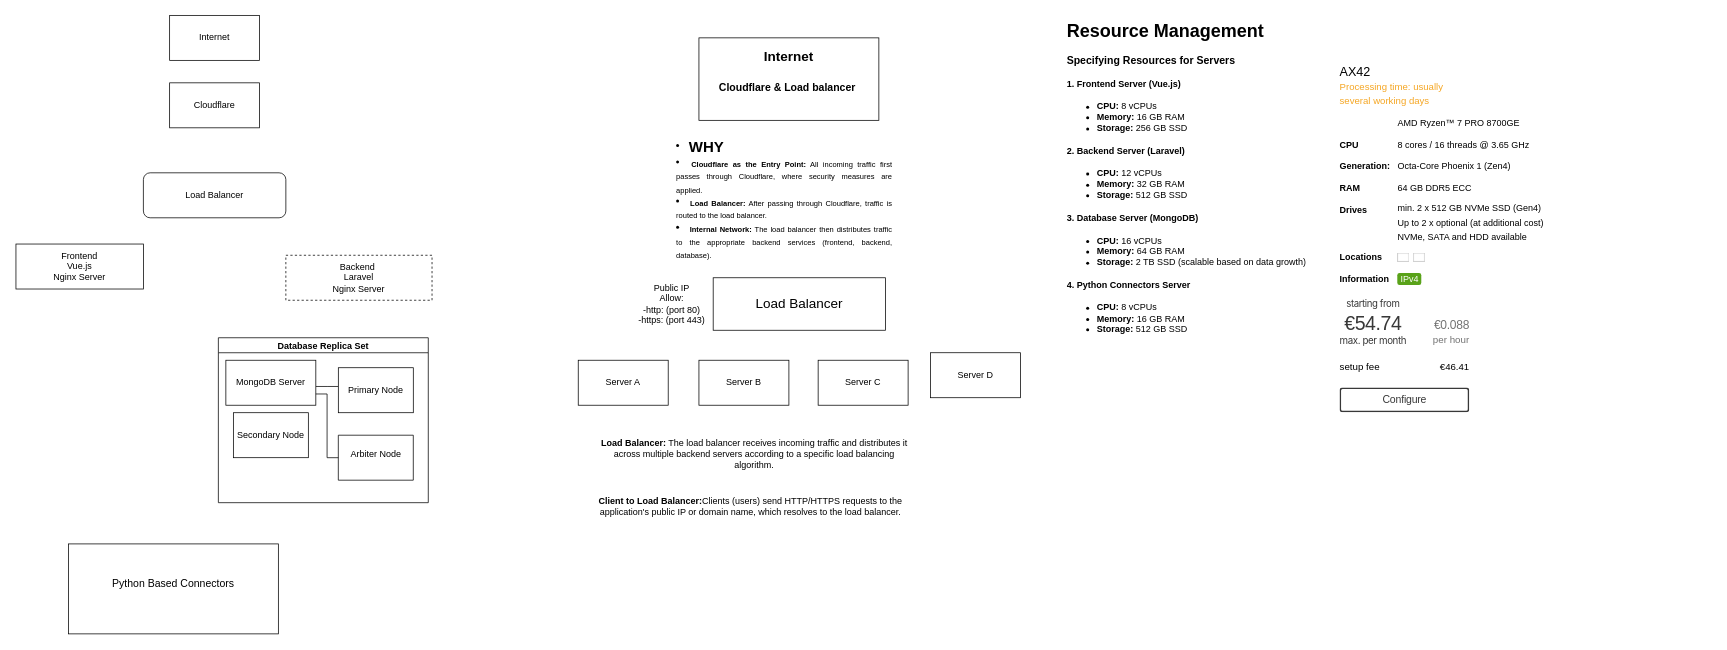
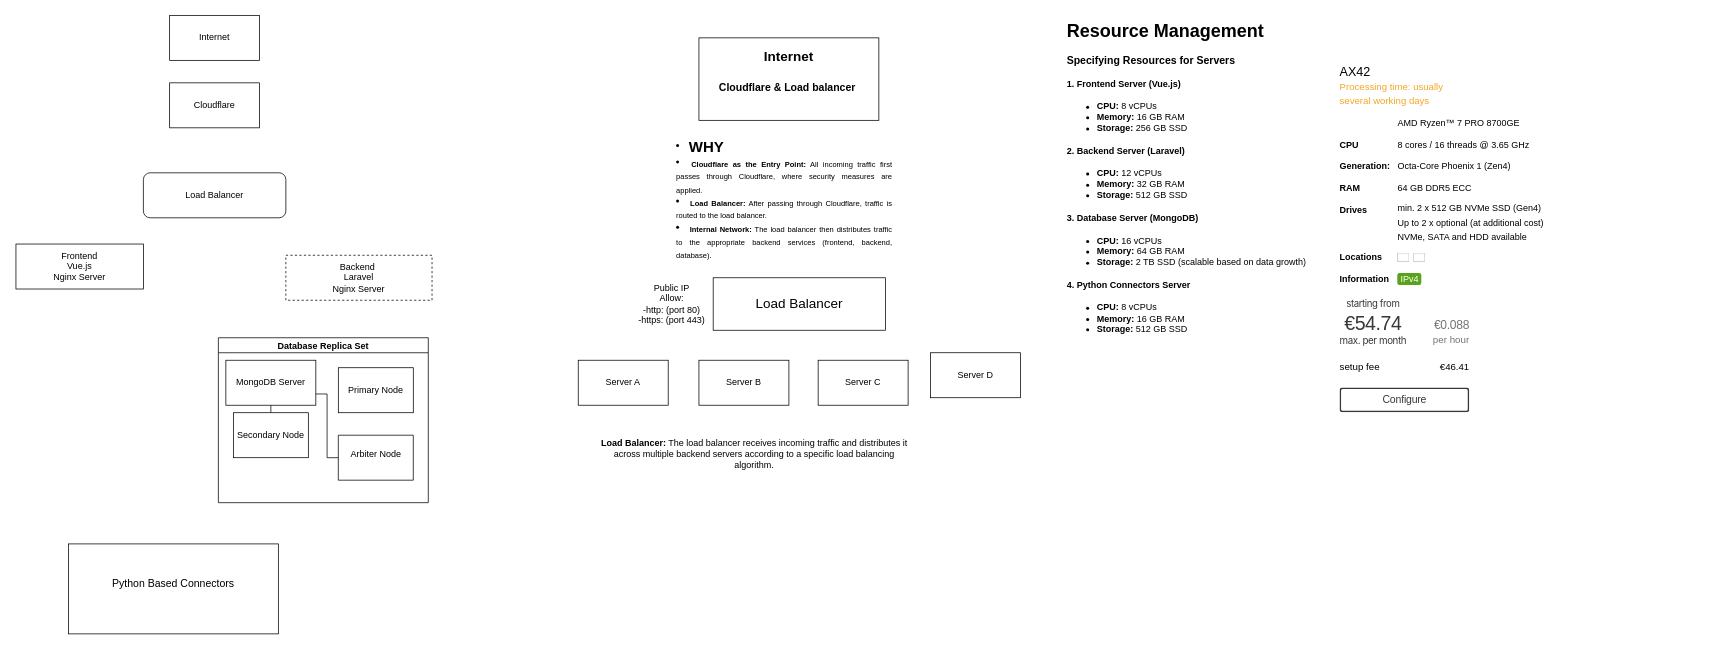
(327, 387) -> none
none -> (270, 409)
(750, 507) -> none
